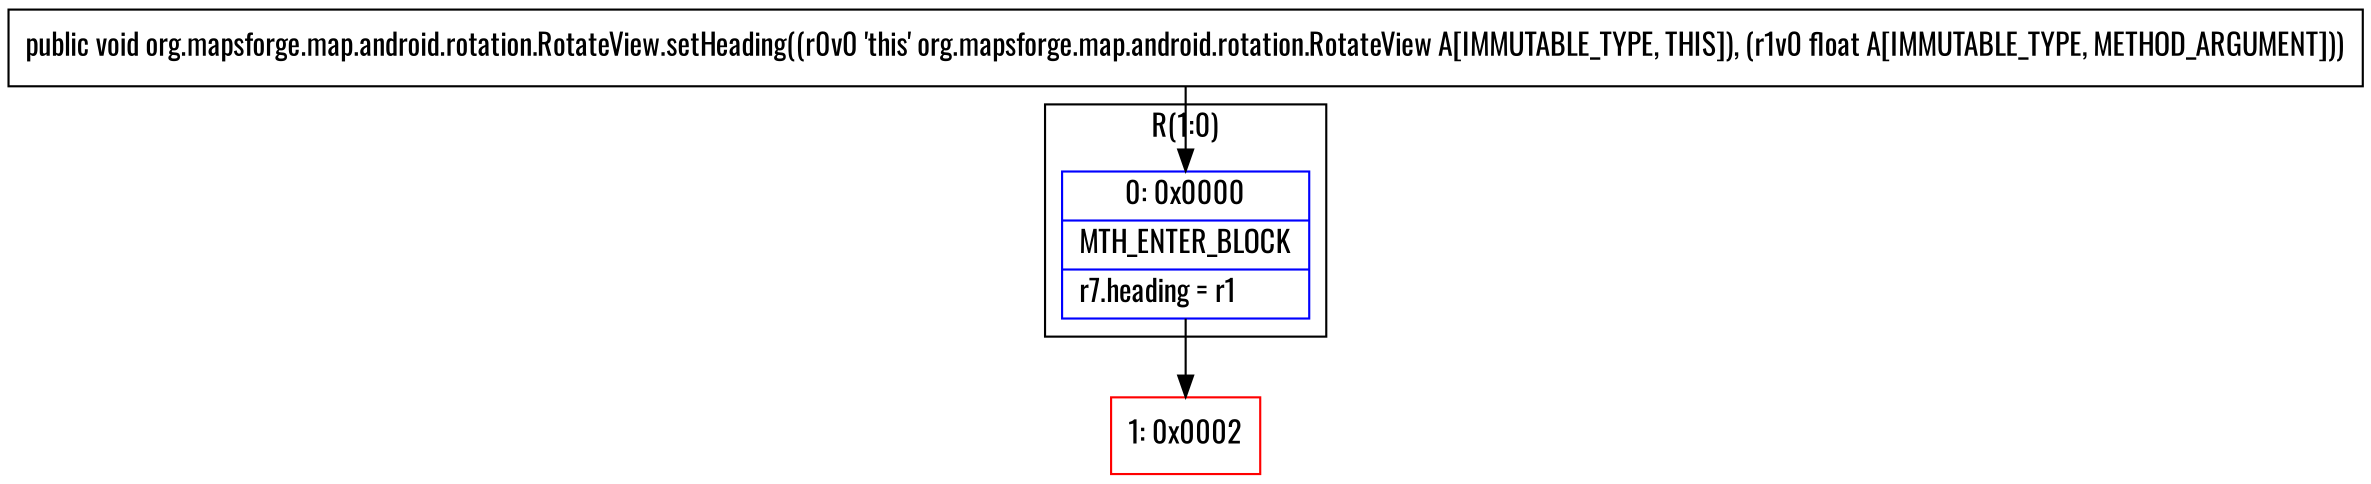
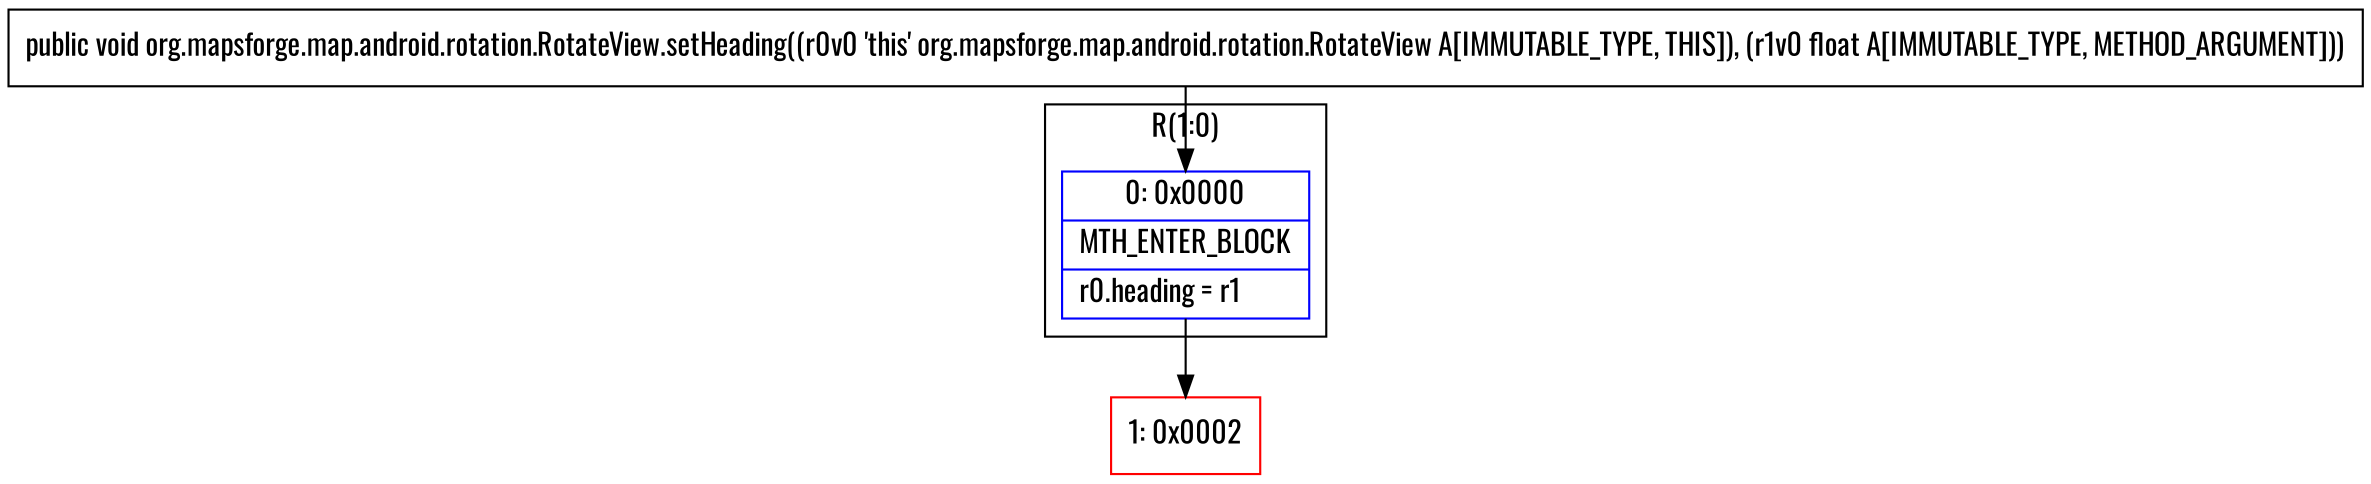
(1158, 293) -> (1160, 293)
